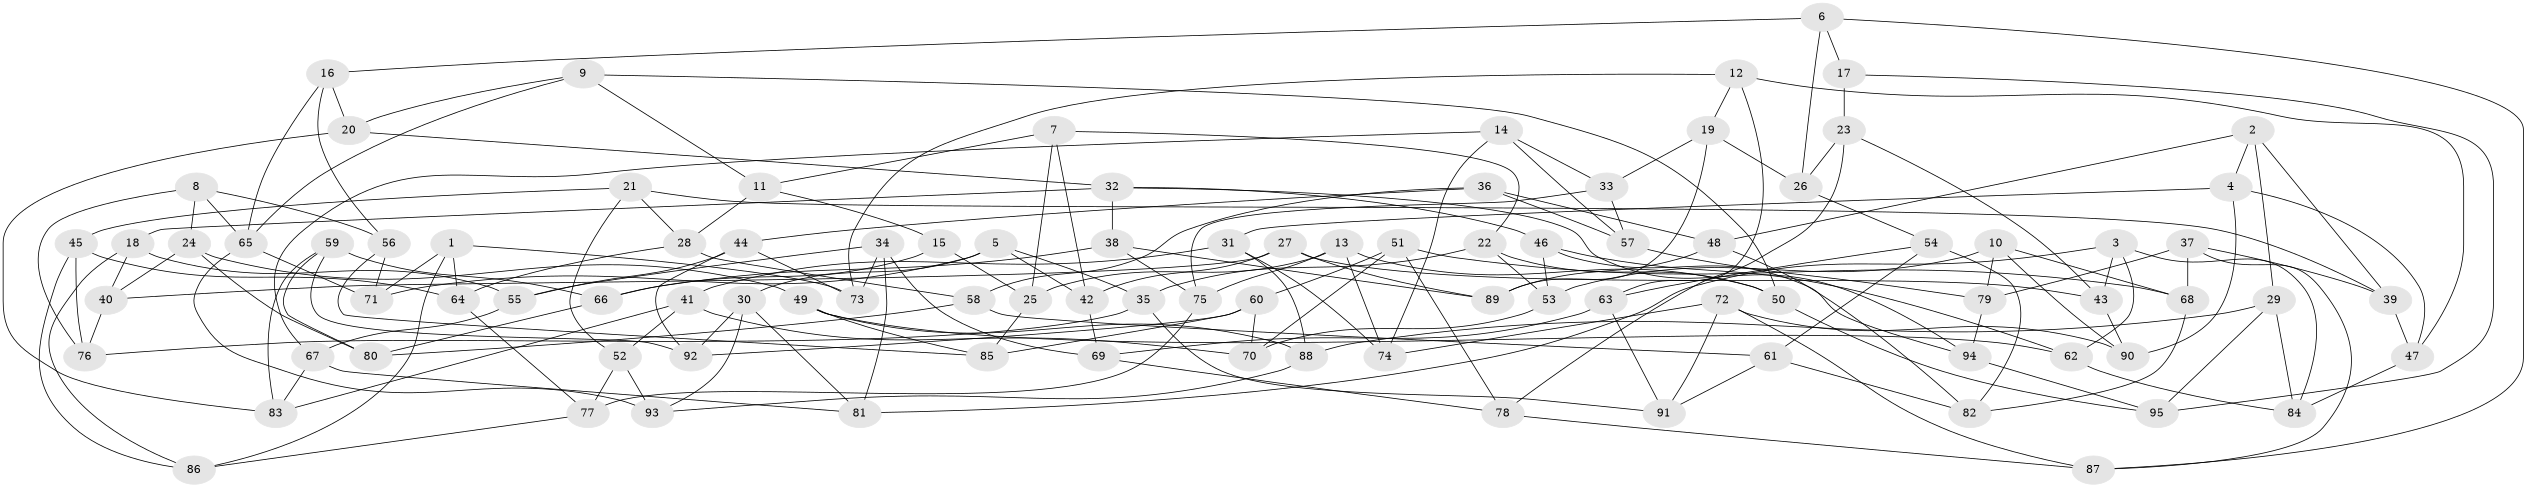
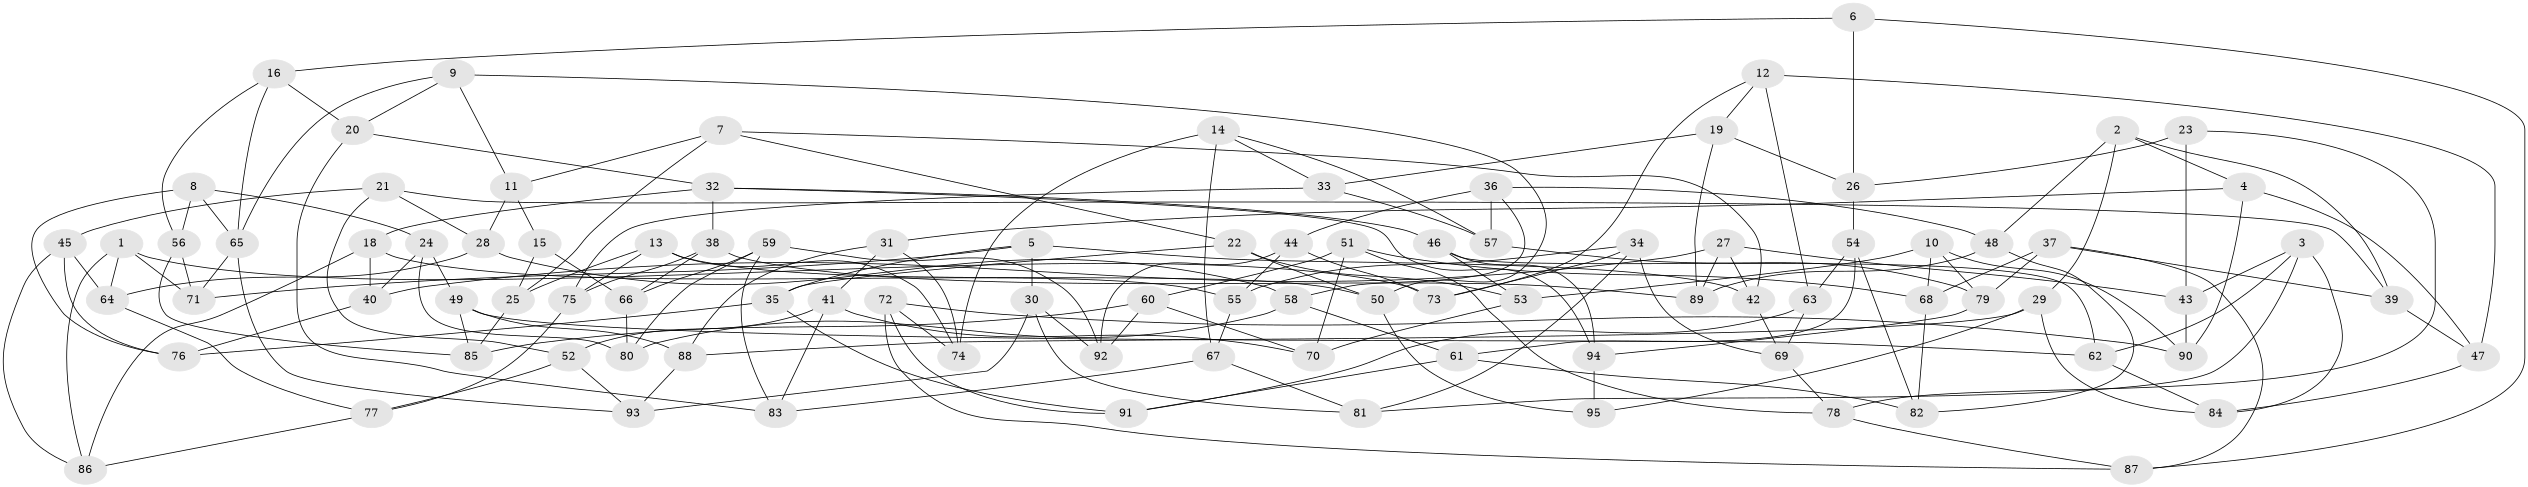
(1844, 74) -> none
